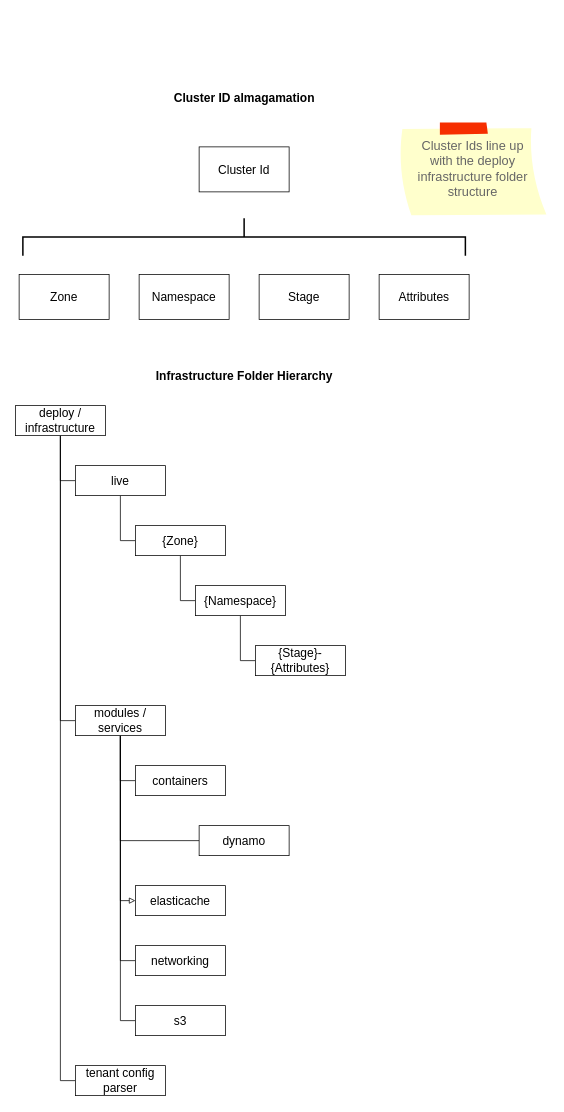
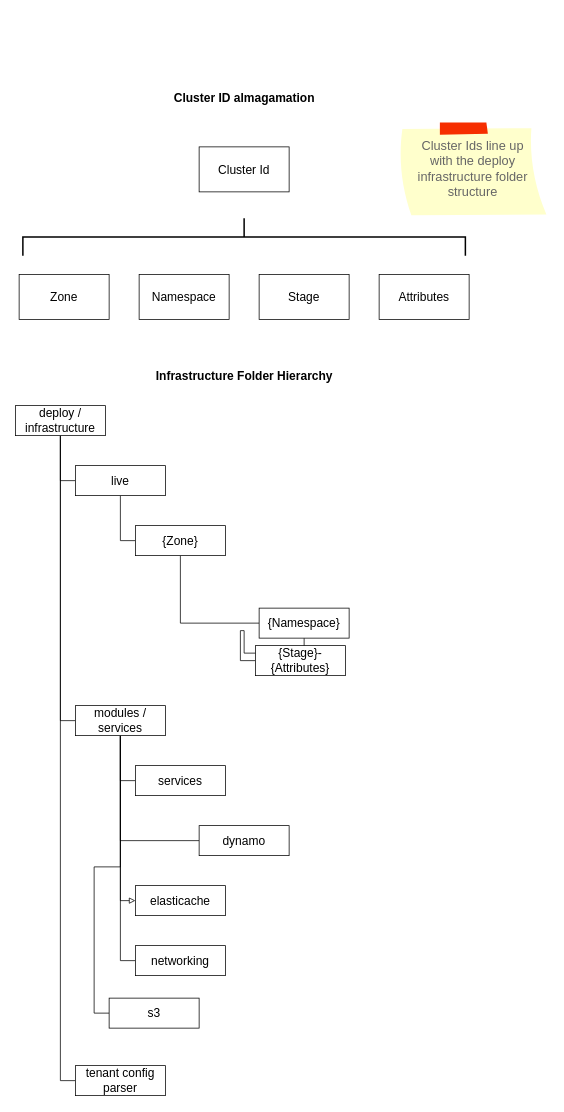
(240, 600) -> (304, 623)
(180, 780) -> (180, 780)
(180, 1020) -> (154, 1013)
